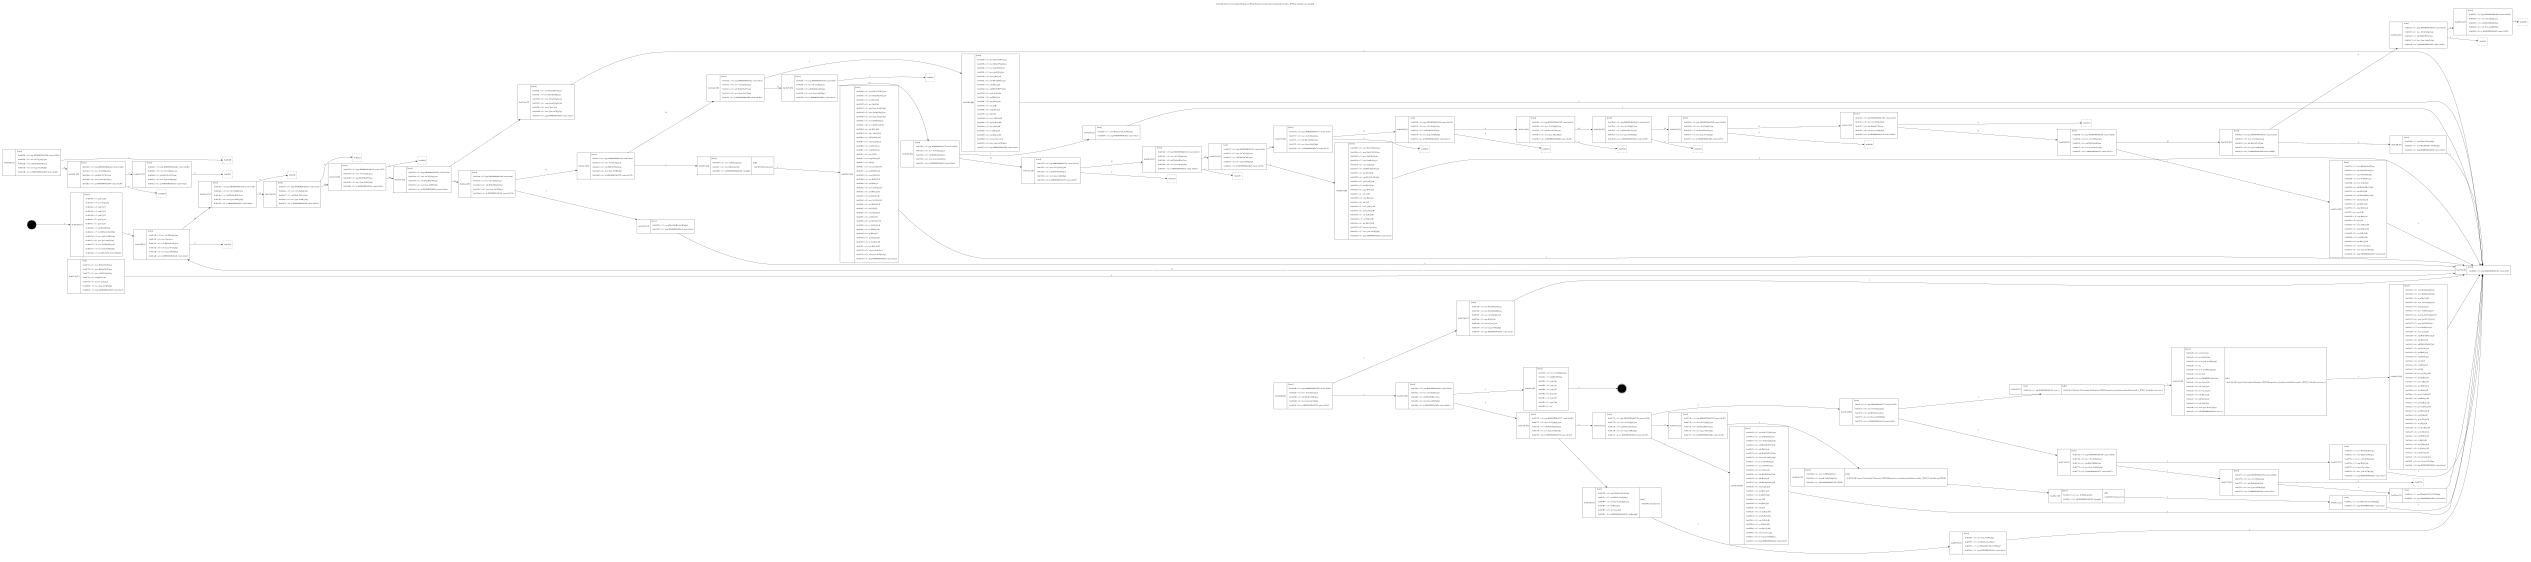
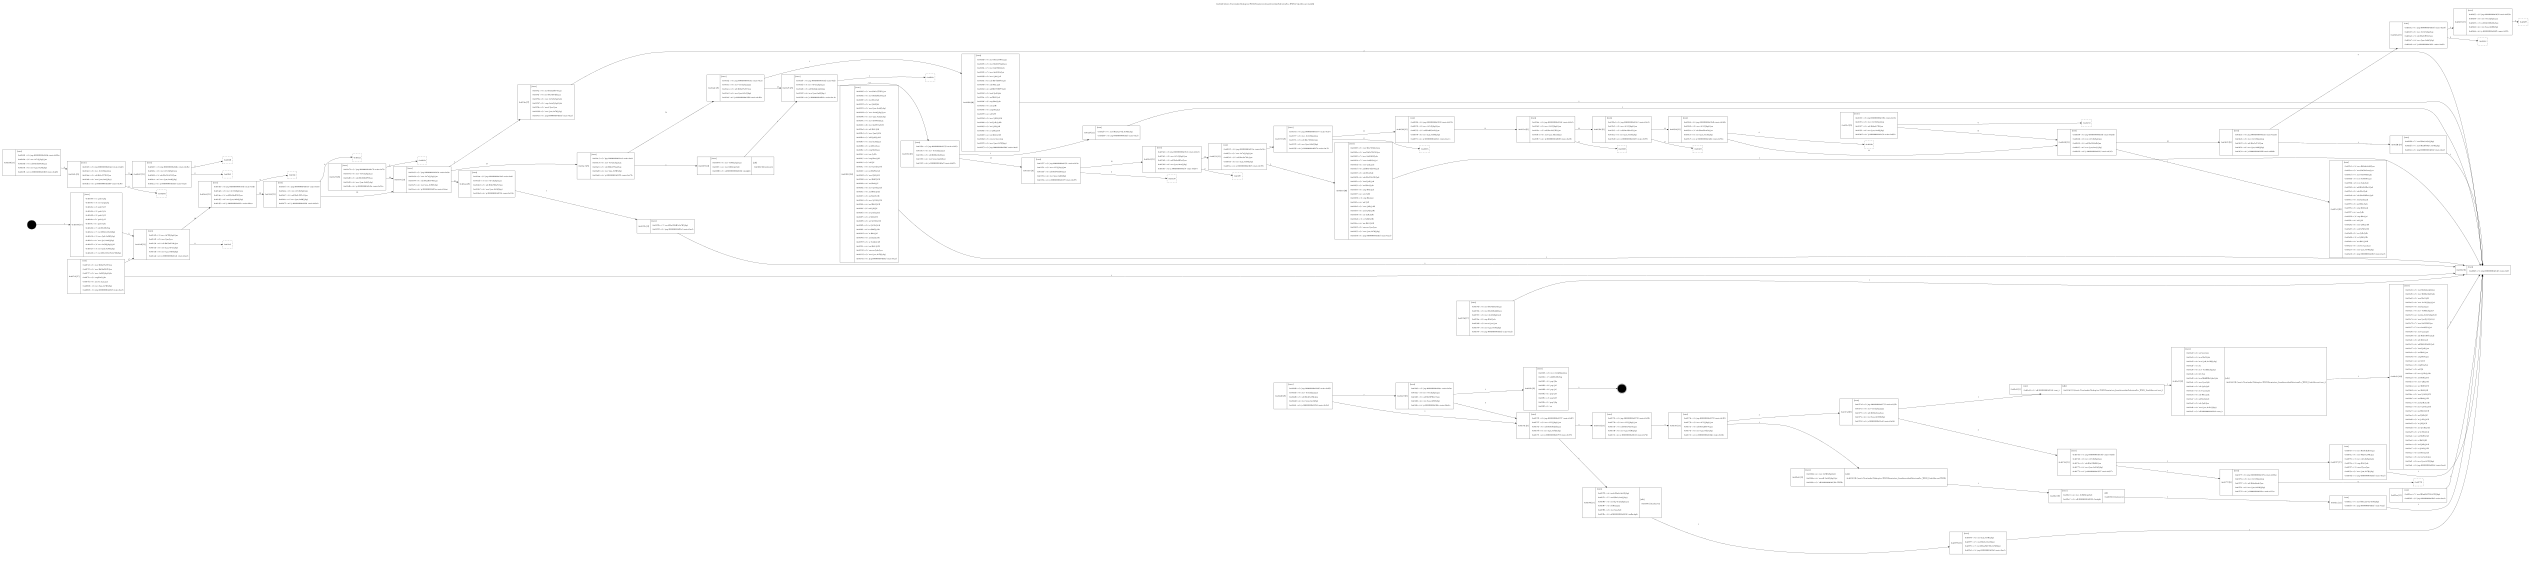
(1783, 127) -> (1891, 155)
(1546, 149) -> none
(141, 159) -> (206, 165)
(806, 170) -> (770, 130)
(545, 175) -> (513, 165)
(324, 186) -> (357, 196)
(2429, 244) -> none
(1321, 270) -> (129, 261)
(1394, 357) -> (1423, 415)
(1744, 406) -> (1783, 416)
(1759, 486) -> none
(2333, 489) -> none
